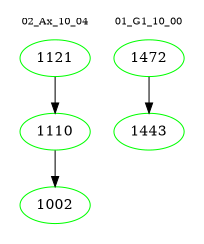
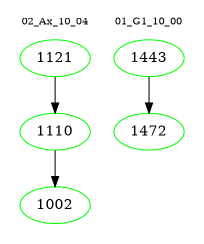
(149, 90) -> (149, 90)
